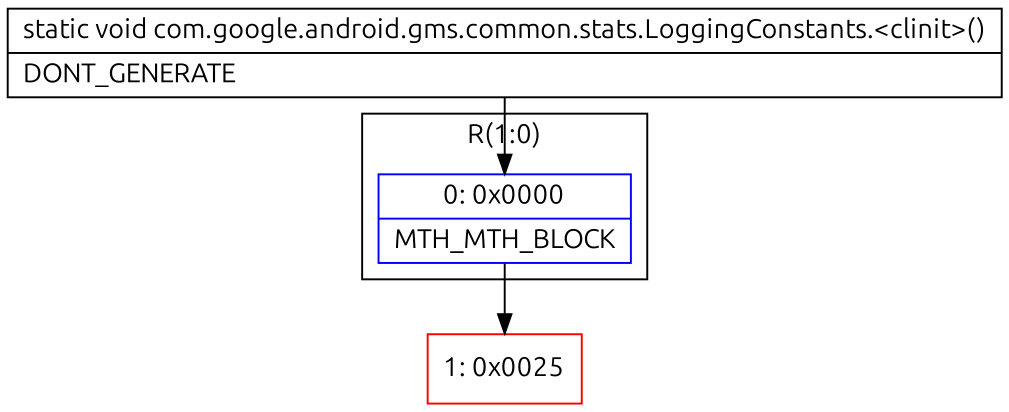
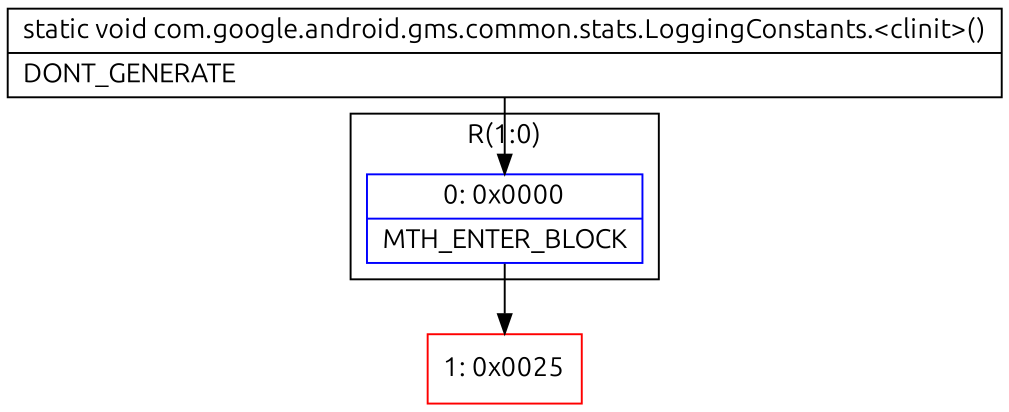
(505, 240) -> (505, 240)
